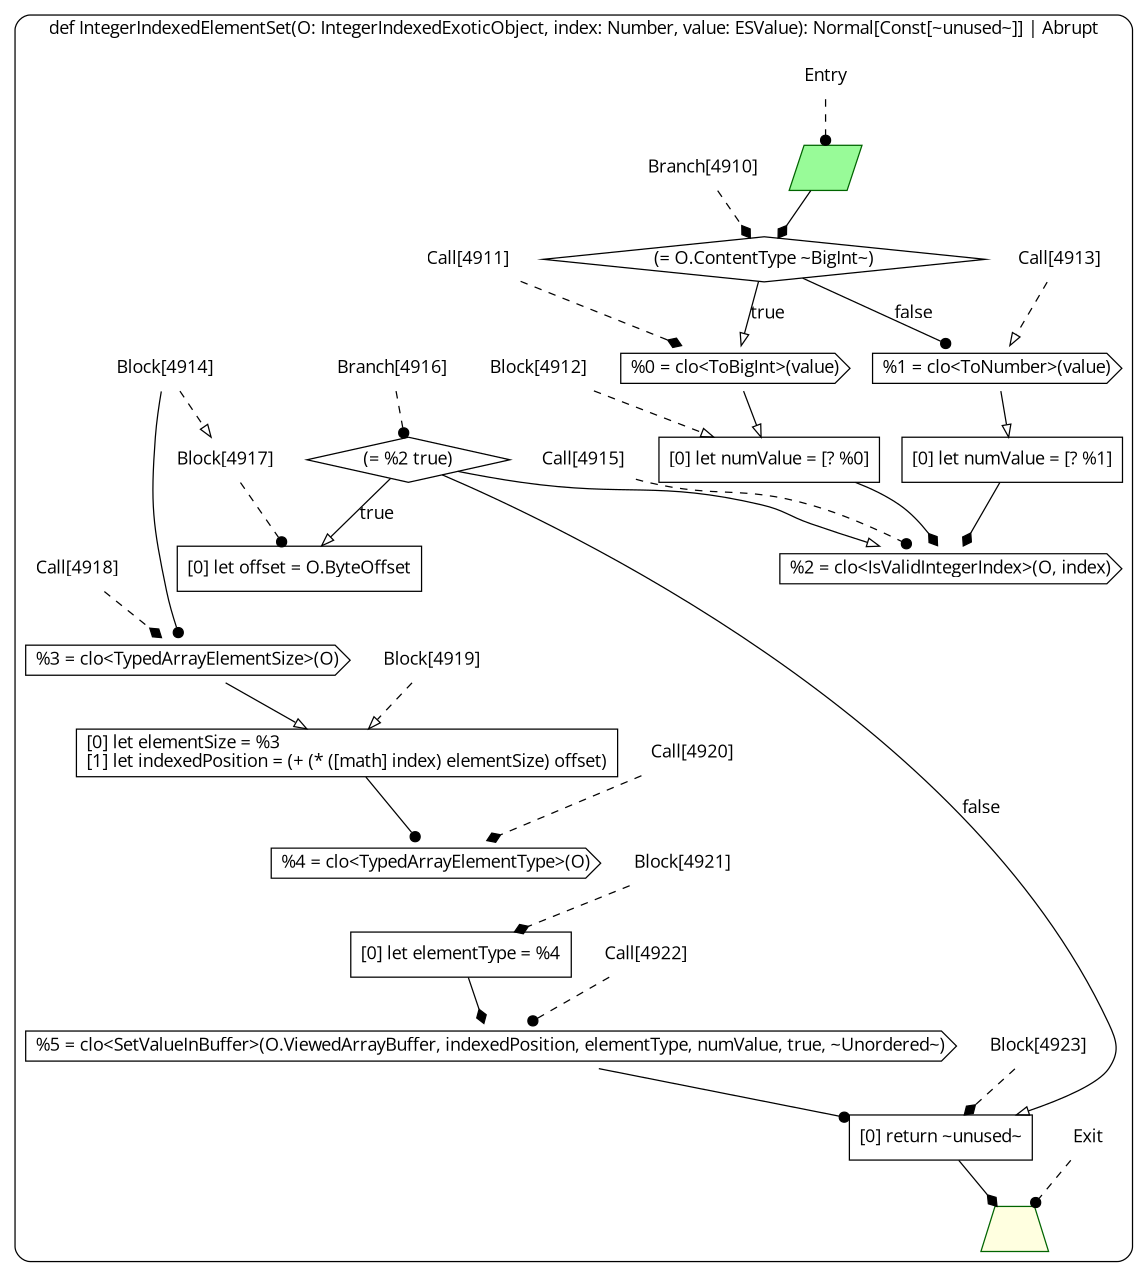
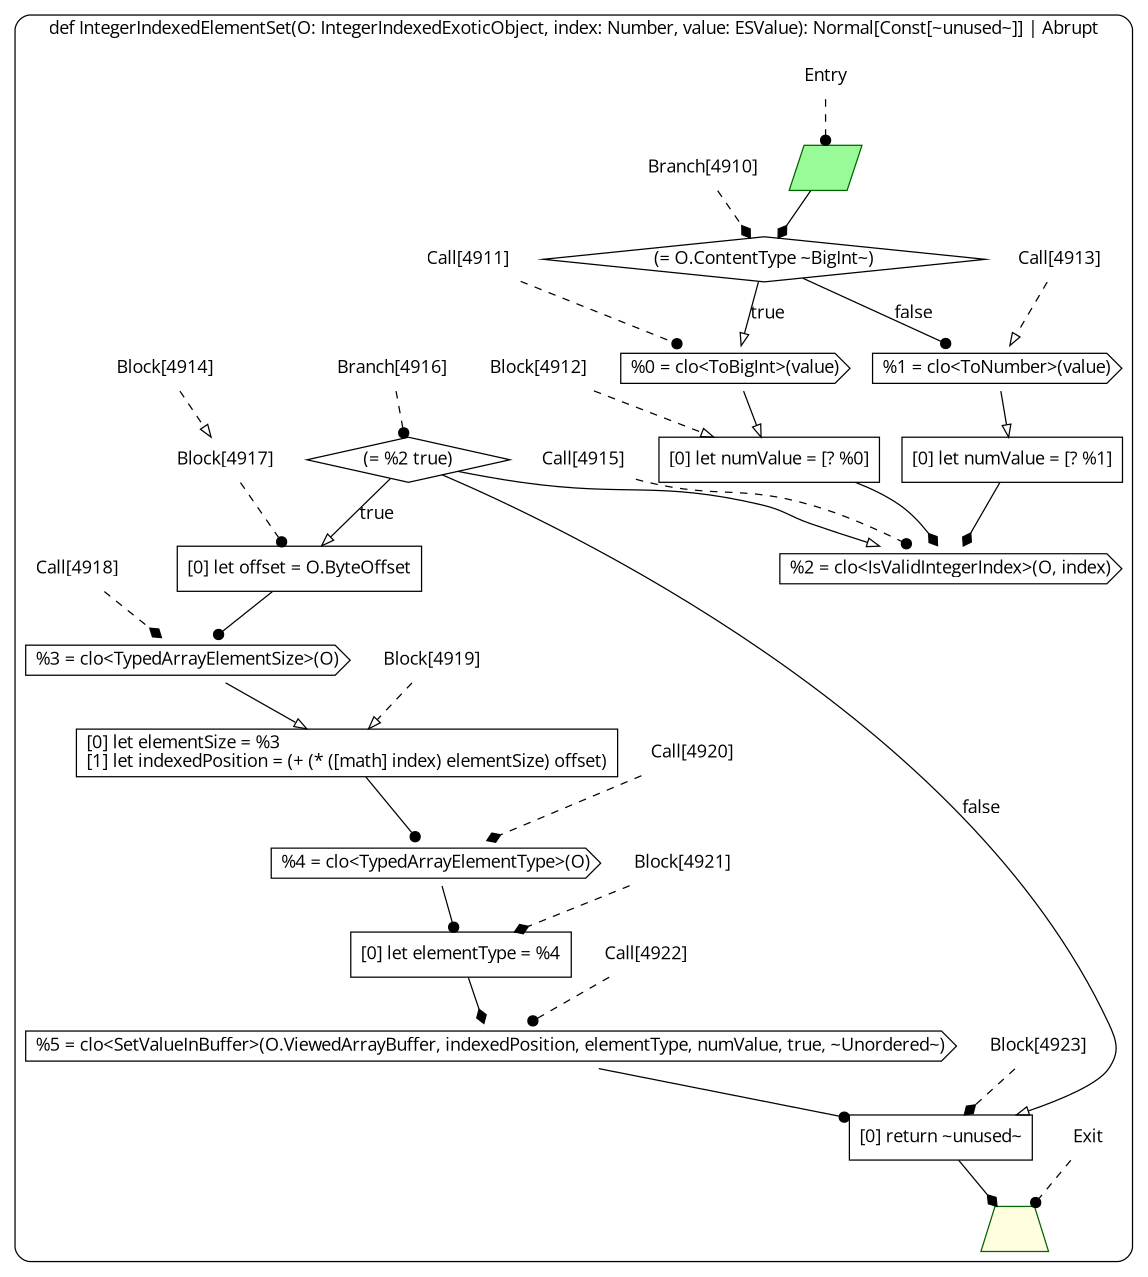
(594, 311) -> (594, 311)
(154, 510) -> (248, 611)
none -> (447, 904)
